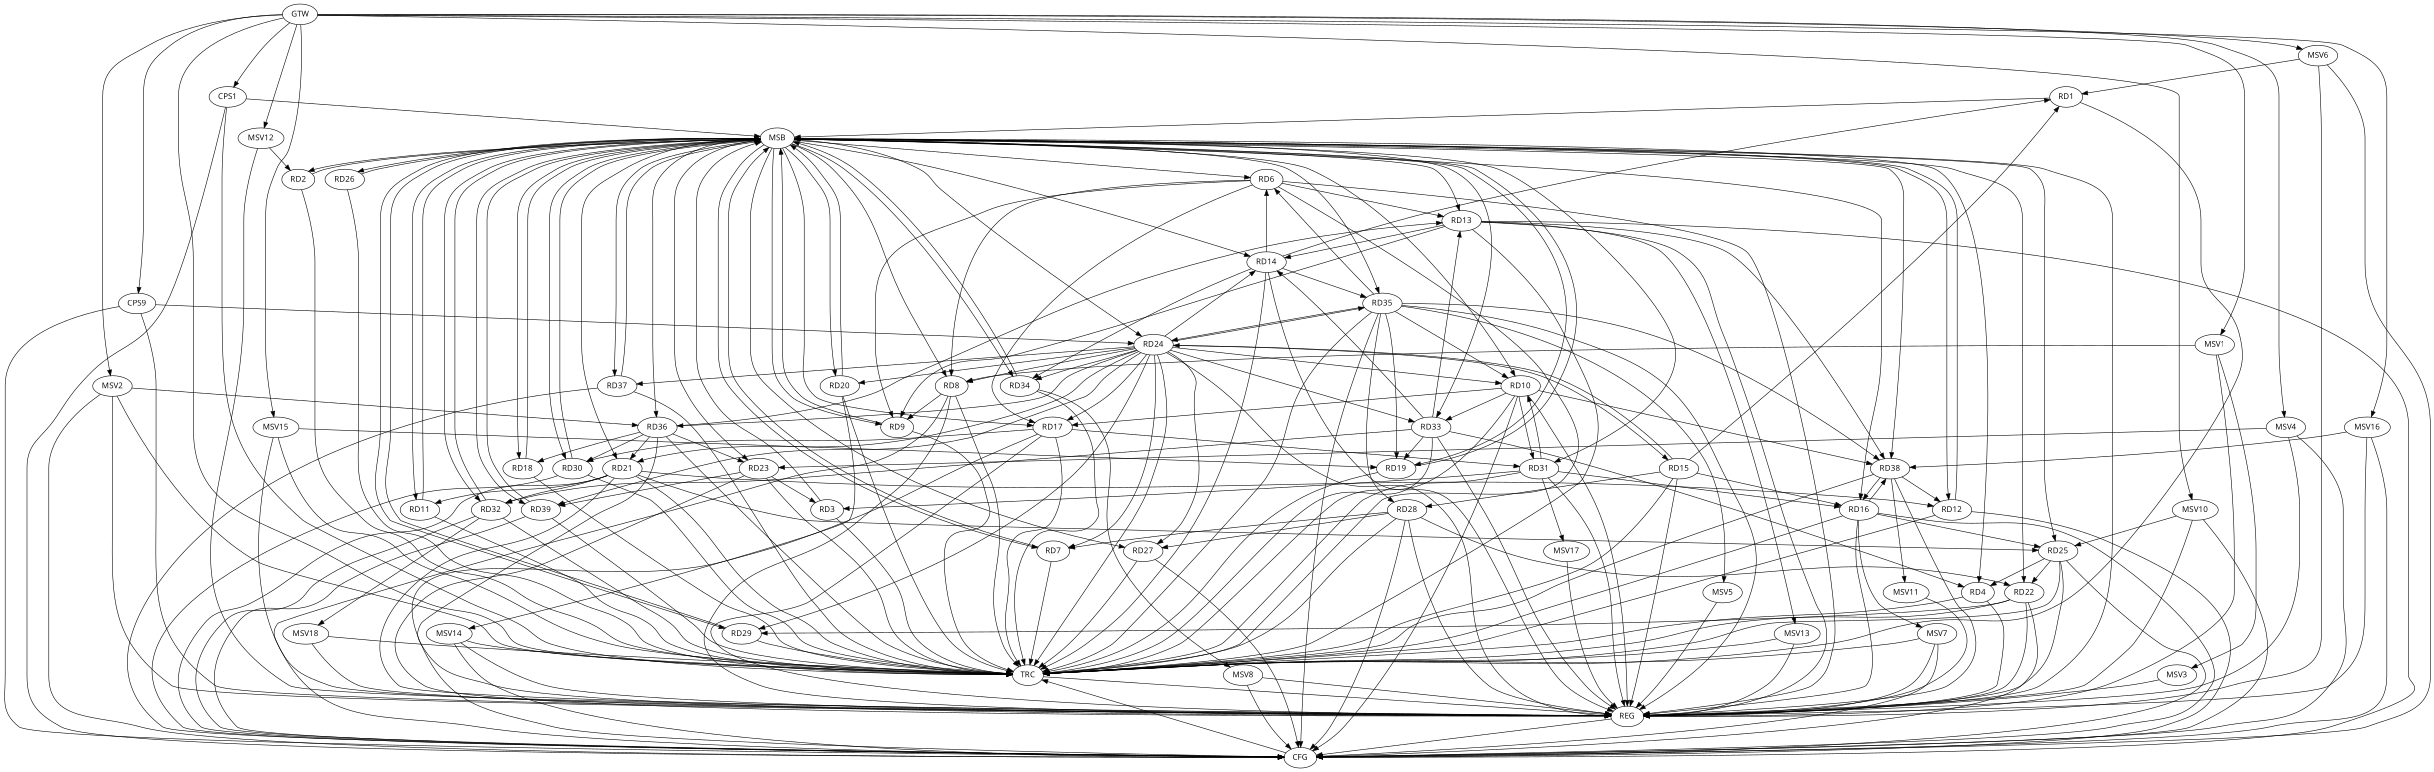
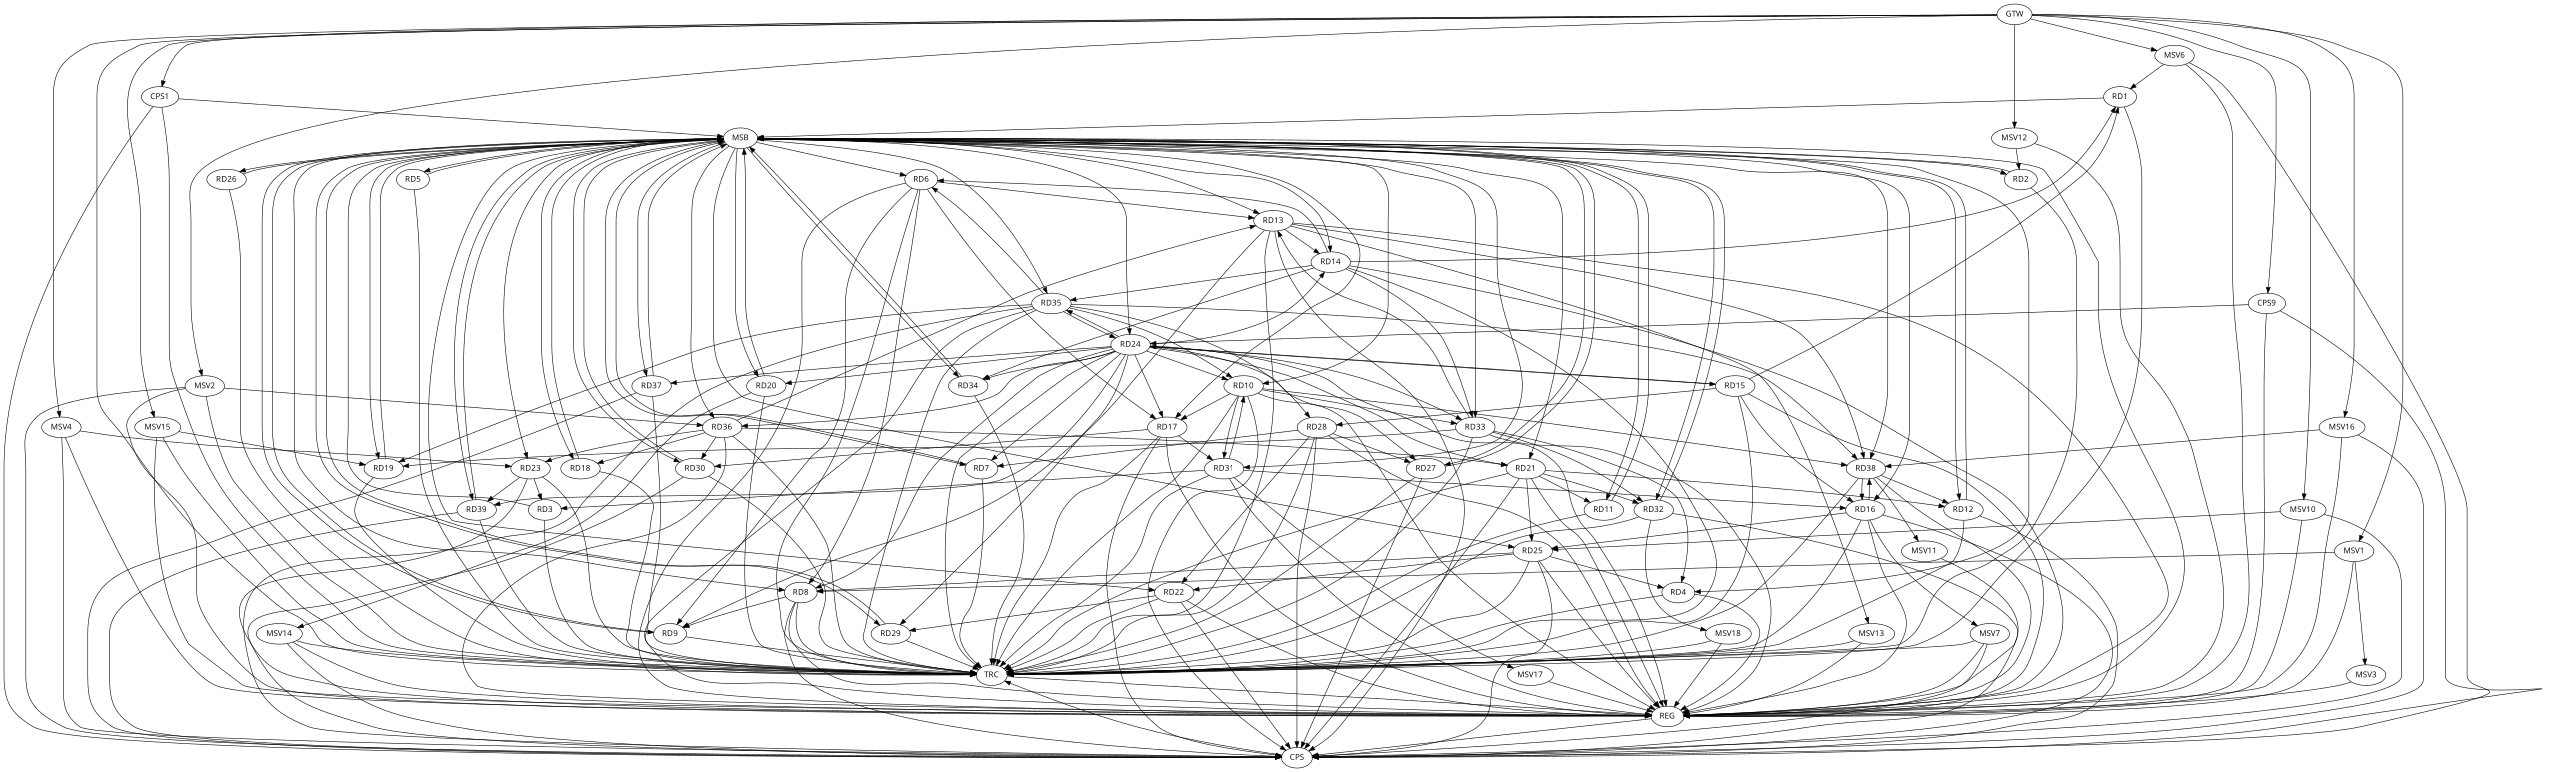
none -> (413, 180)
none -> (1591, 187)
(1355, 344) -> (1432, 326)
none -> (1203, 570)
(1723, 593) -> none
(1243, 675) -> none
(1300, 758) -> (1297, 758)
